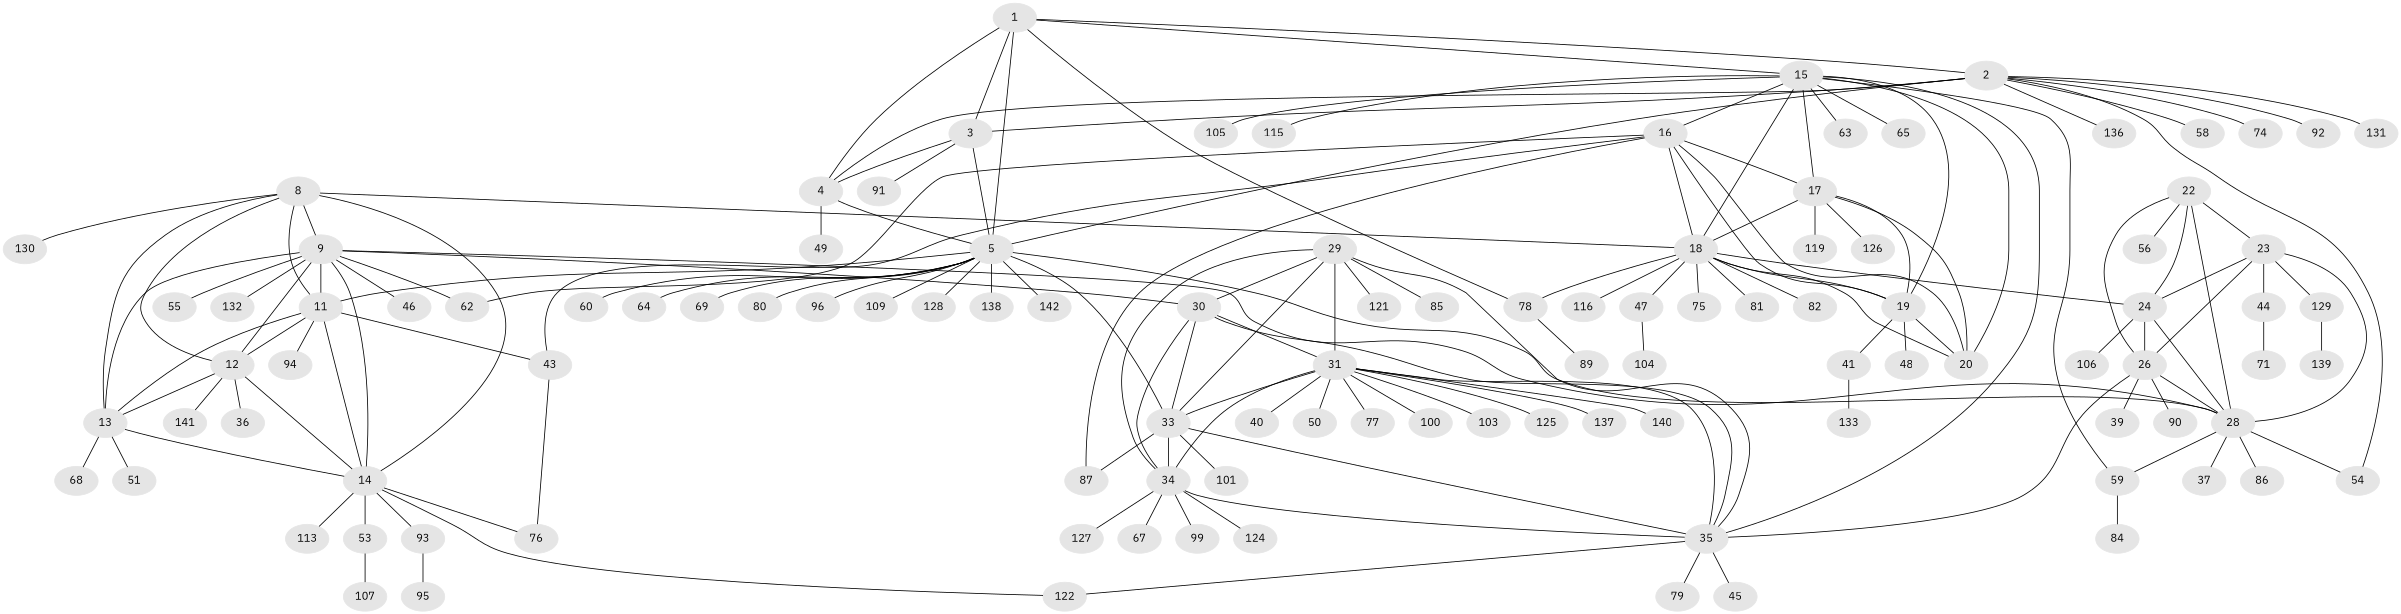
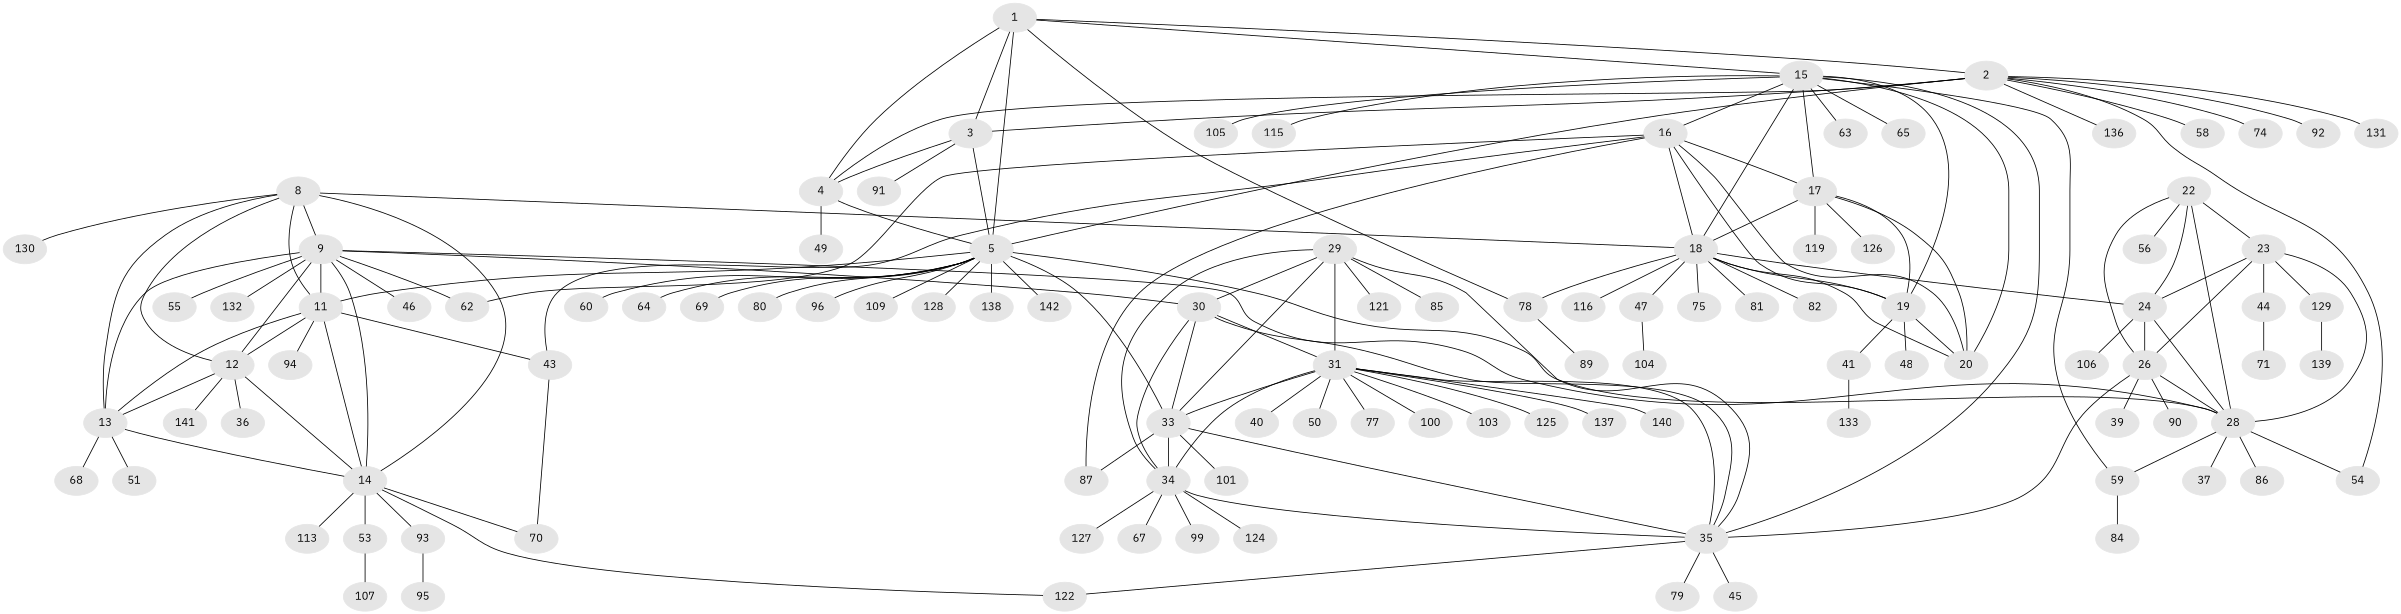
(536, 539) -> (536, 539)
